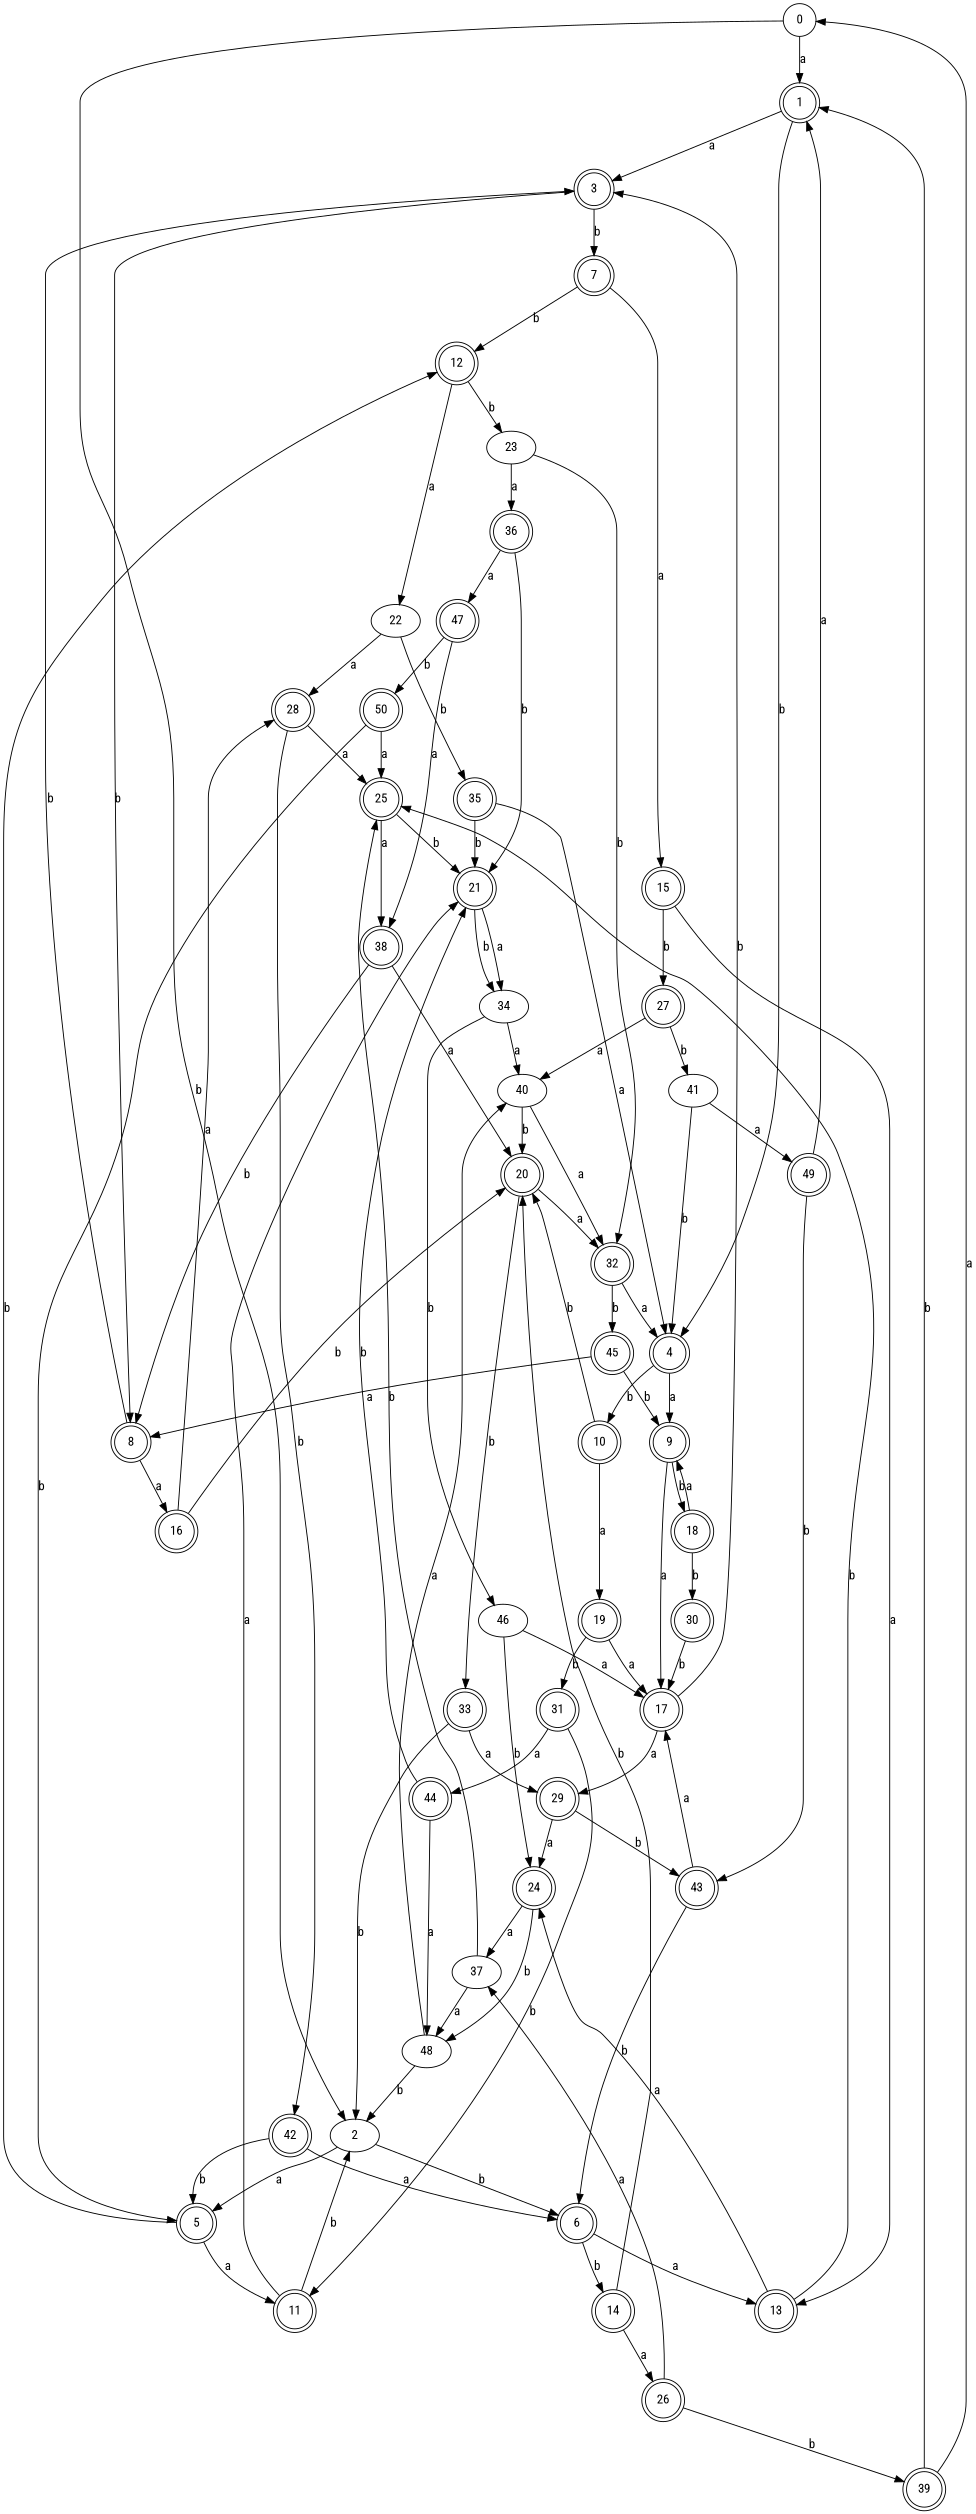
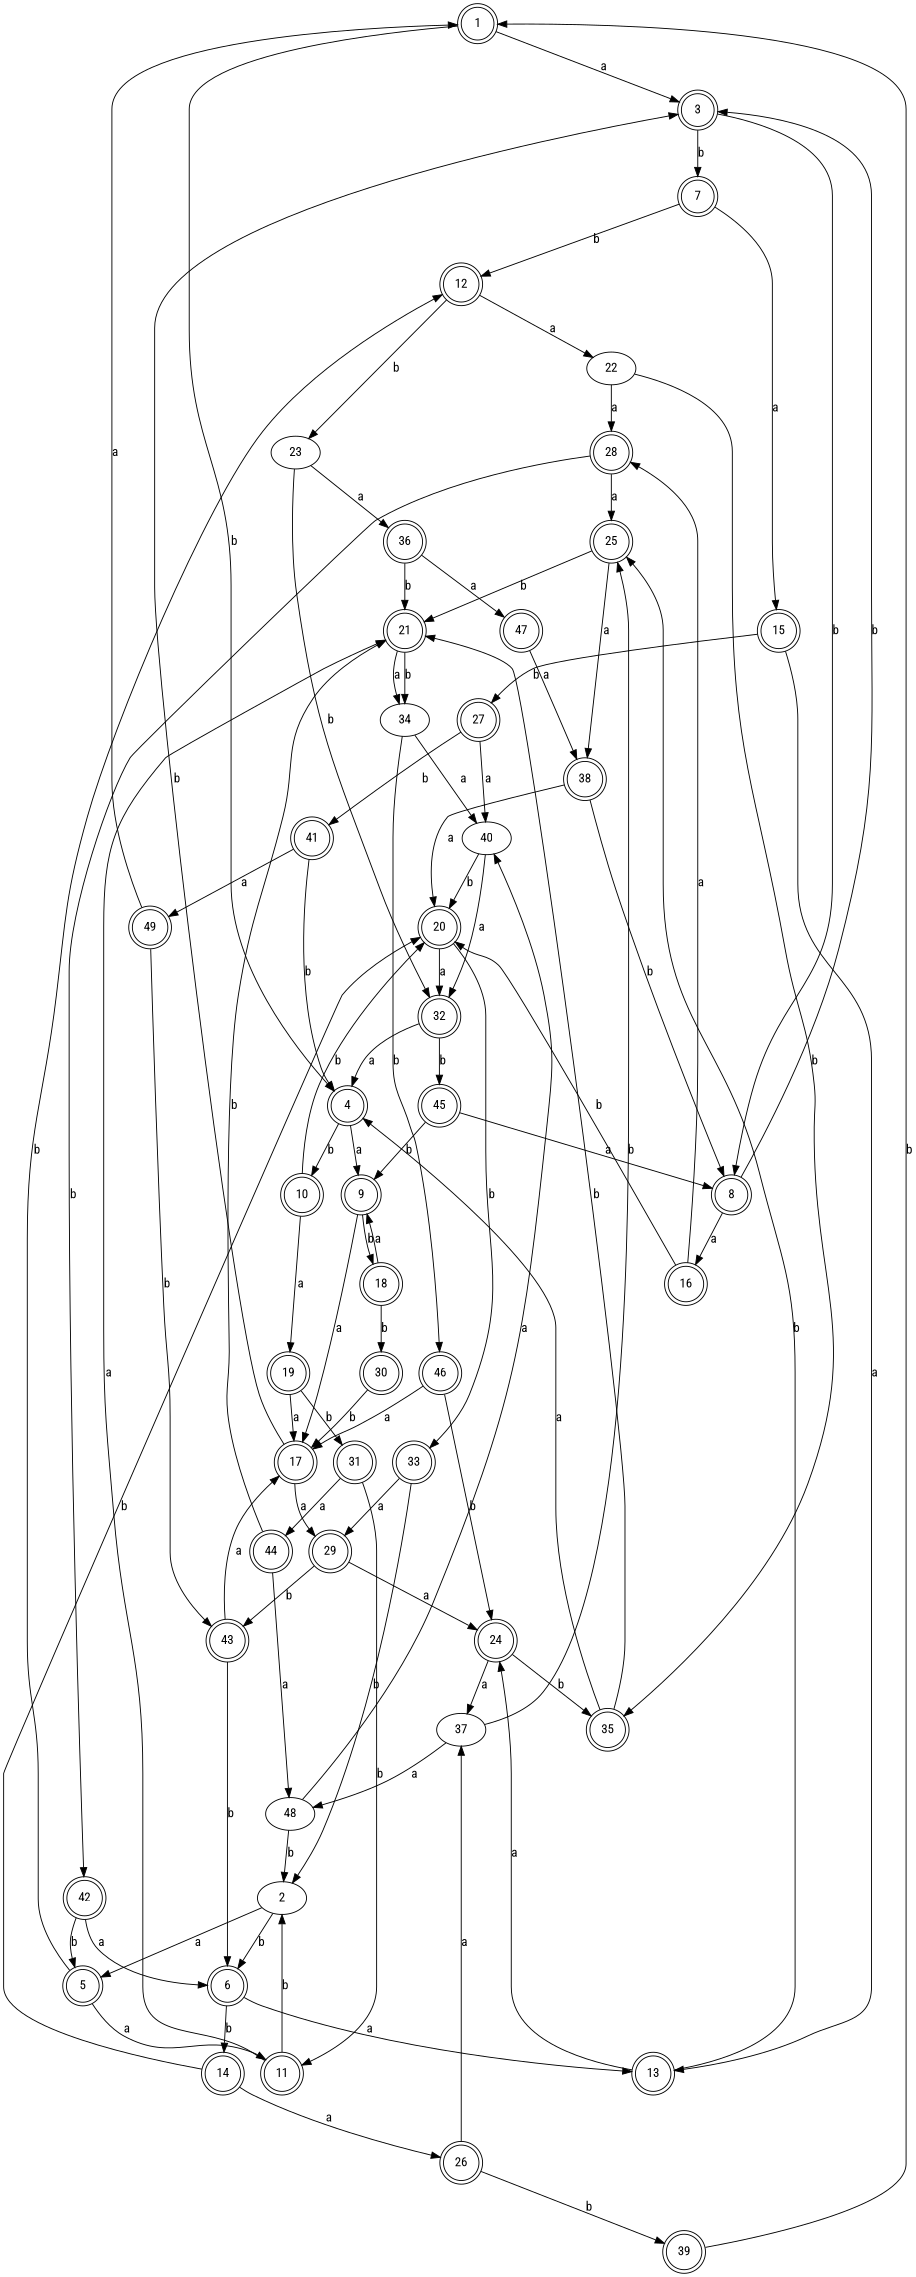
(800, 20) -> none
(381, 710) -> none
(693, 1091) -> (312, 838)
(503, 1621) -> (440, 1373)
(512, 1985) -> (543, 1678)
